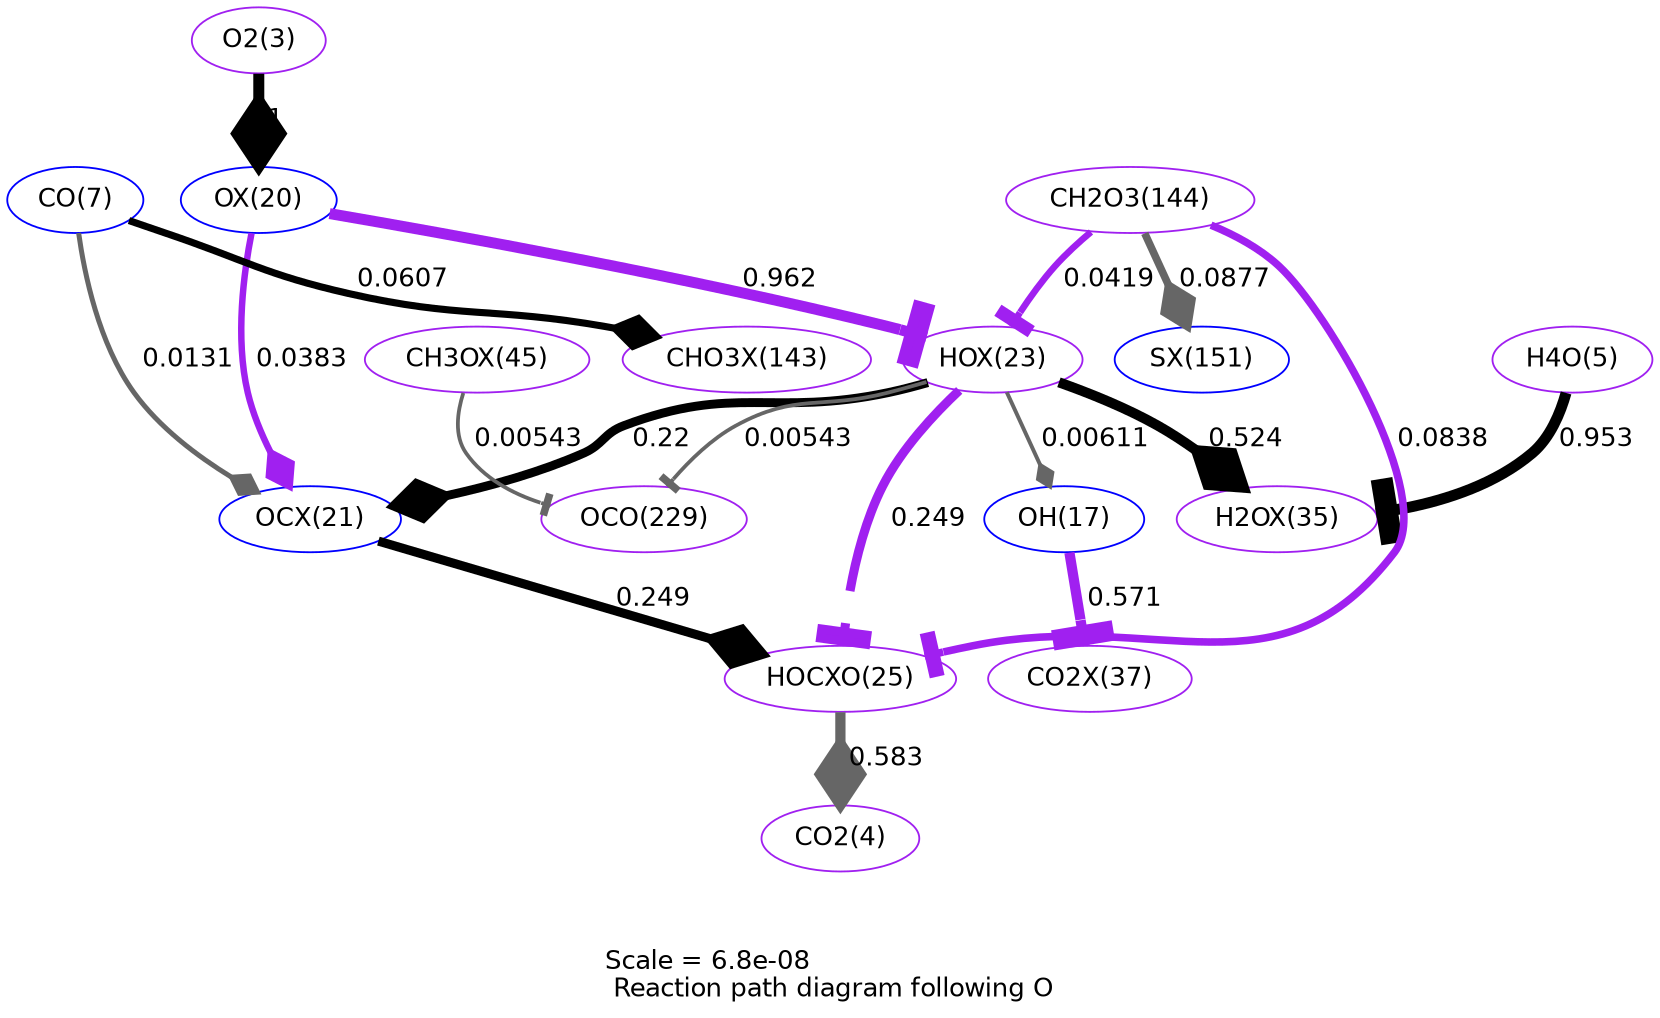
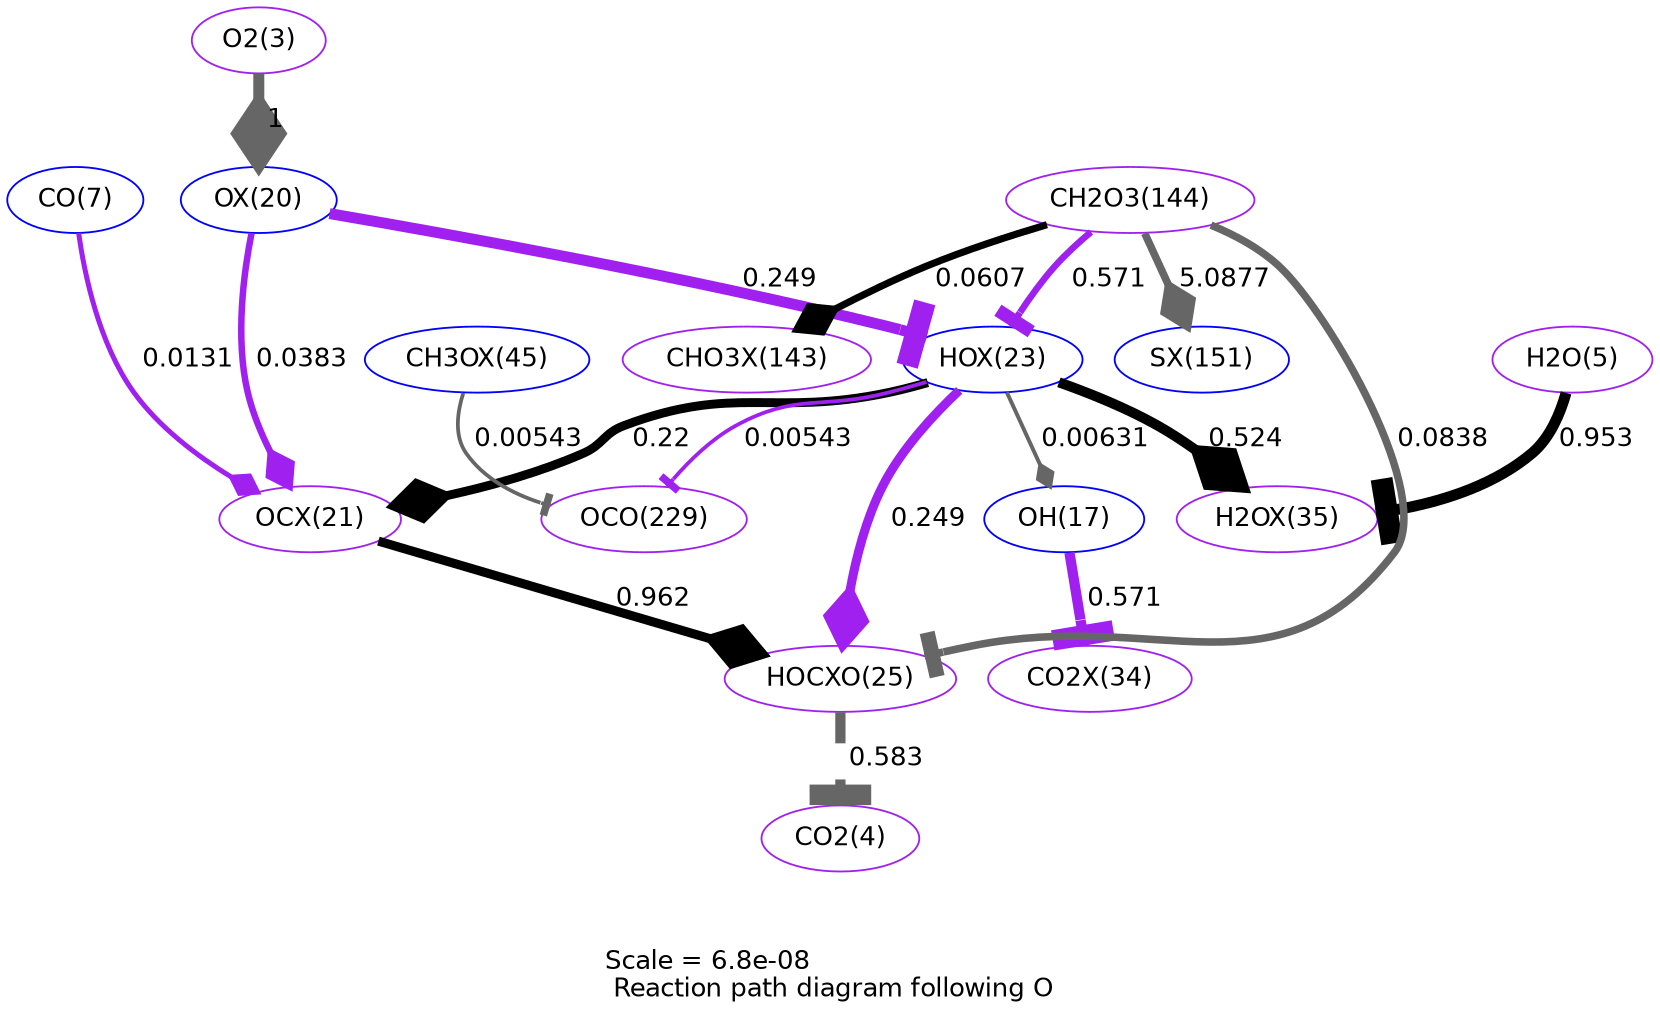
(259, 87) -> (259, 87)
(776, 280) -> (776, 280)
(1106, 280) -> (1106, 280)
(1221, 280) -> (1221, 280)
(366, 297) -> (939, 261)
(477, 360) -> (477, 360)
(993, 360) -> (993, 360)
(1572, 360) -> (1572, 360)
(123, 375) -> (123, 375)
(756, 416) -> (756, 416)
(1092, 439) -> (1092, 439)
(886, 480) -> (886, 480)
(310, 519) -> (310, 519)
(1367, 582) -> (1367, 582)
(650, 599) -> (650, 599)
(1090, 679) -> (1090, 679)
(840, 728) -> (840, 728)
